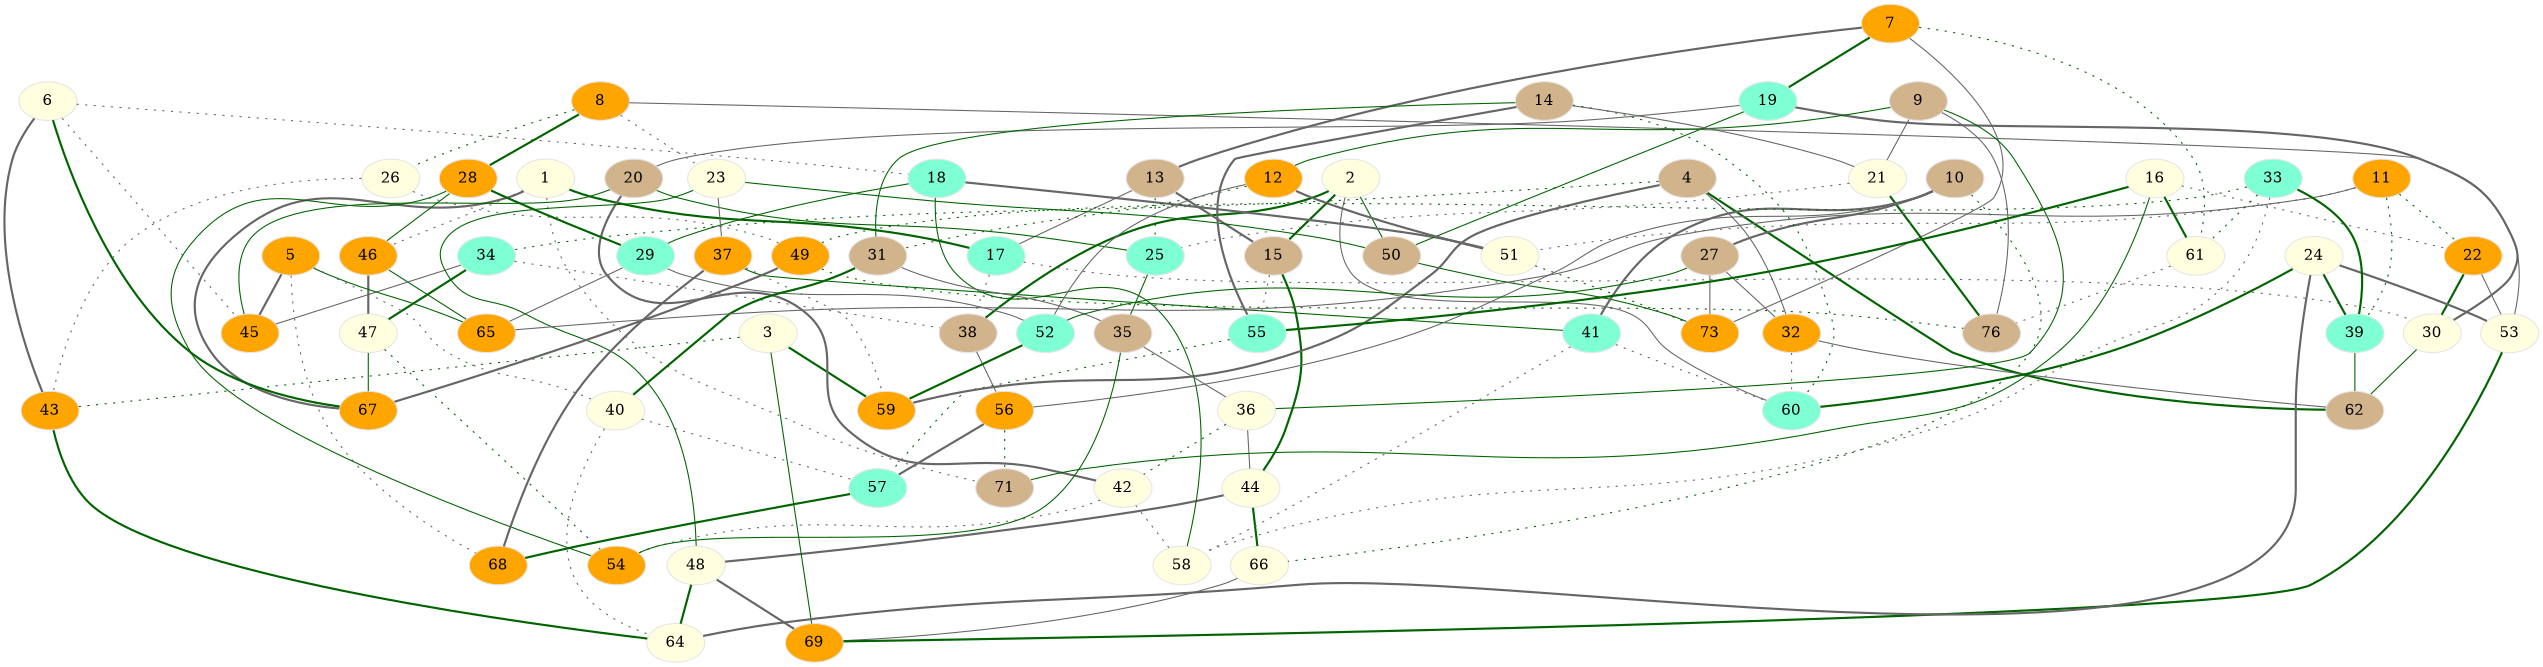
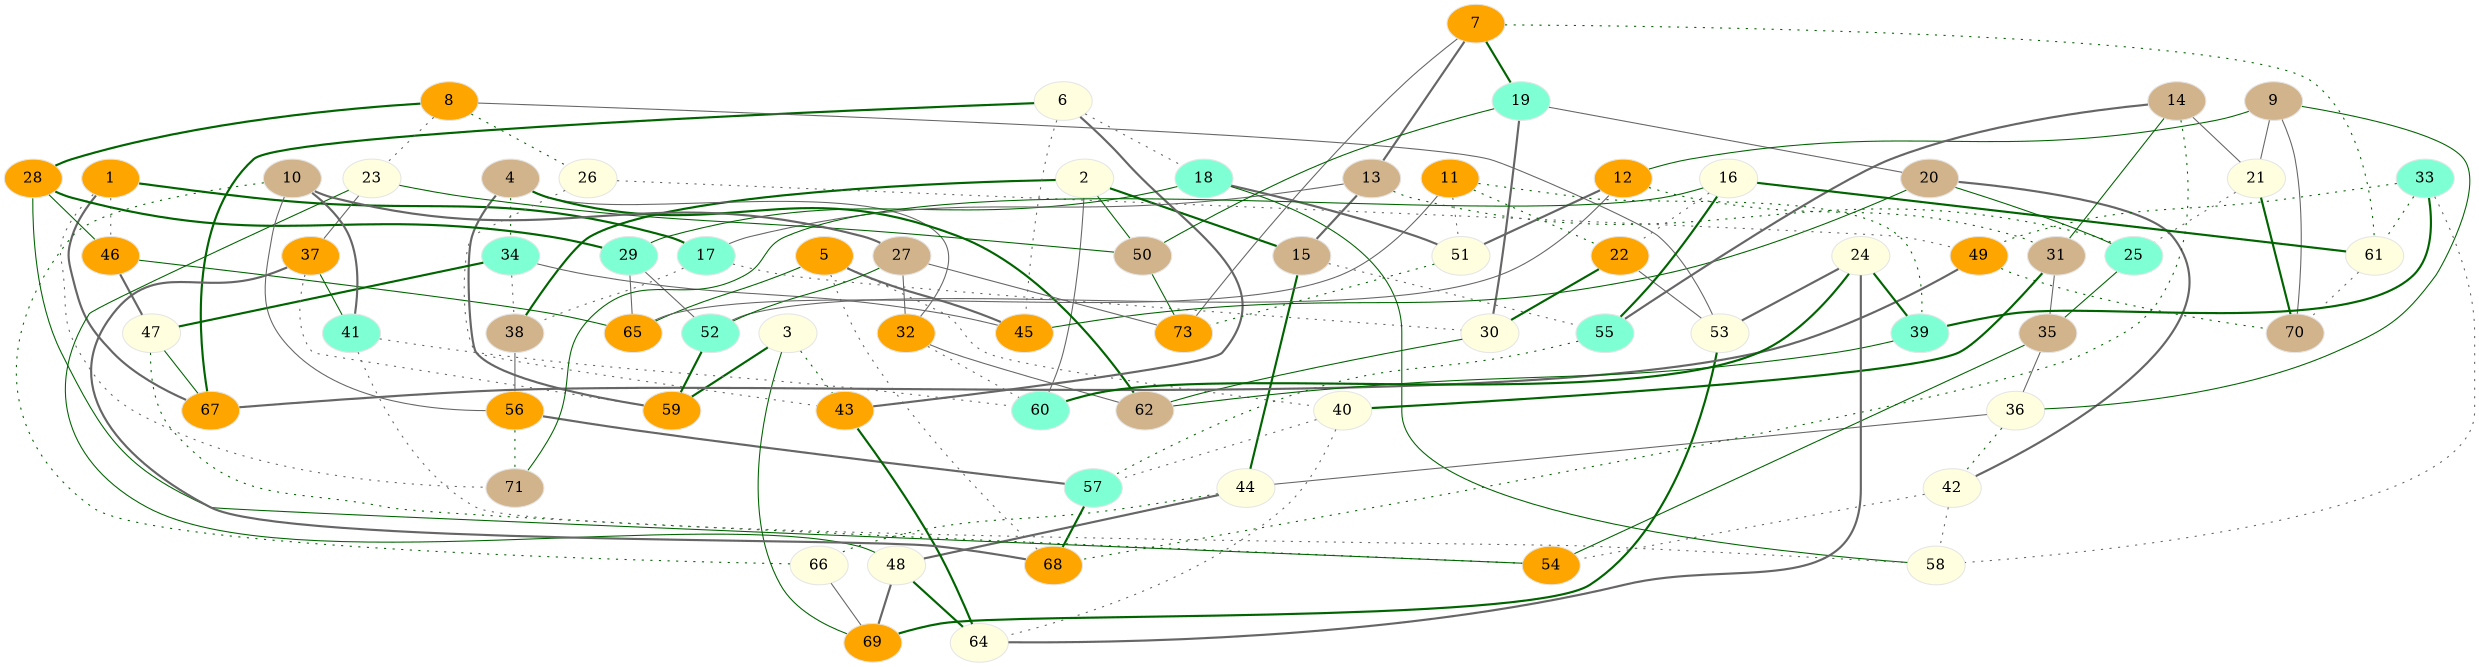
(546, 178) -> (111, 178)
(1753, 181) -> (1658, 454)
(1992, 333) -> (2295, 333)
(1254, 518) -> (1028, 518)
